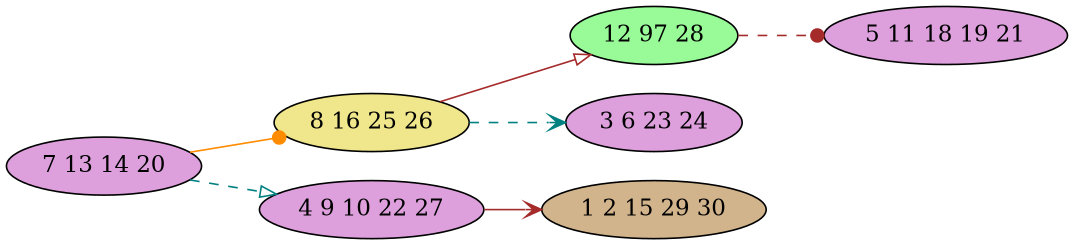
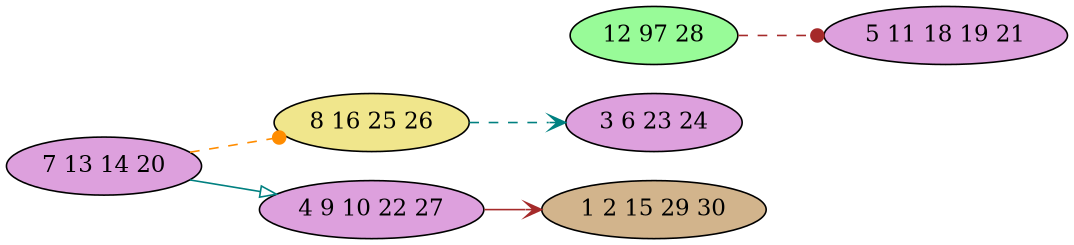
(508, 81) -> none
(231, 145) -> (231, 145)
(225, 186) -> (225, 186)
